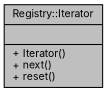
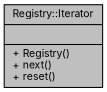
(40, 54) -> (41, 54)
